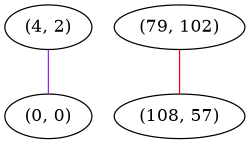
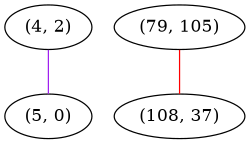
(180, 27) -> (180, 27)
(48, 116) -> (48, 116)
(180, 116) -> (180, 116)
